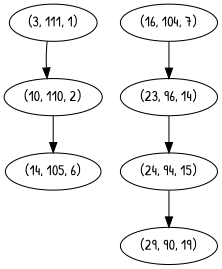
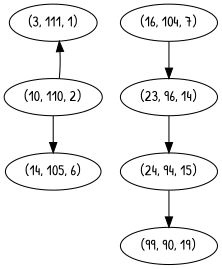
(46, 55) -> (60, 65)
(169, 246) -> (169, 246)
